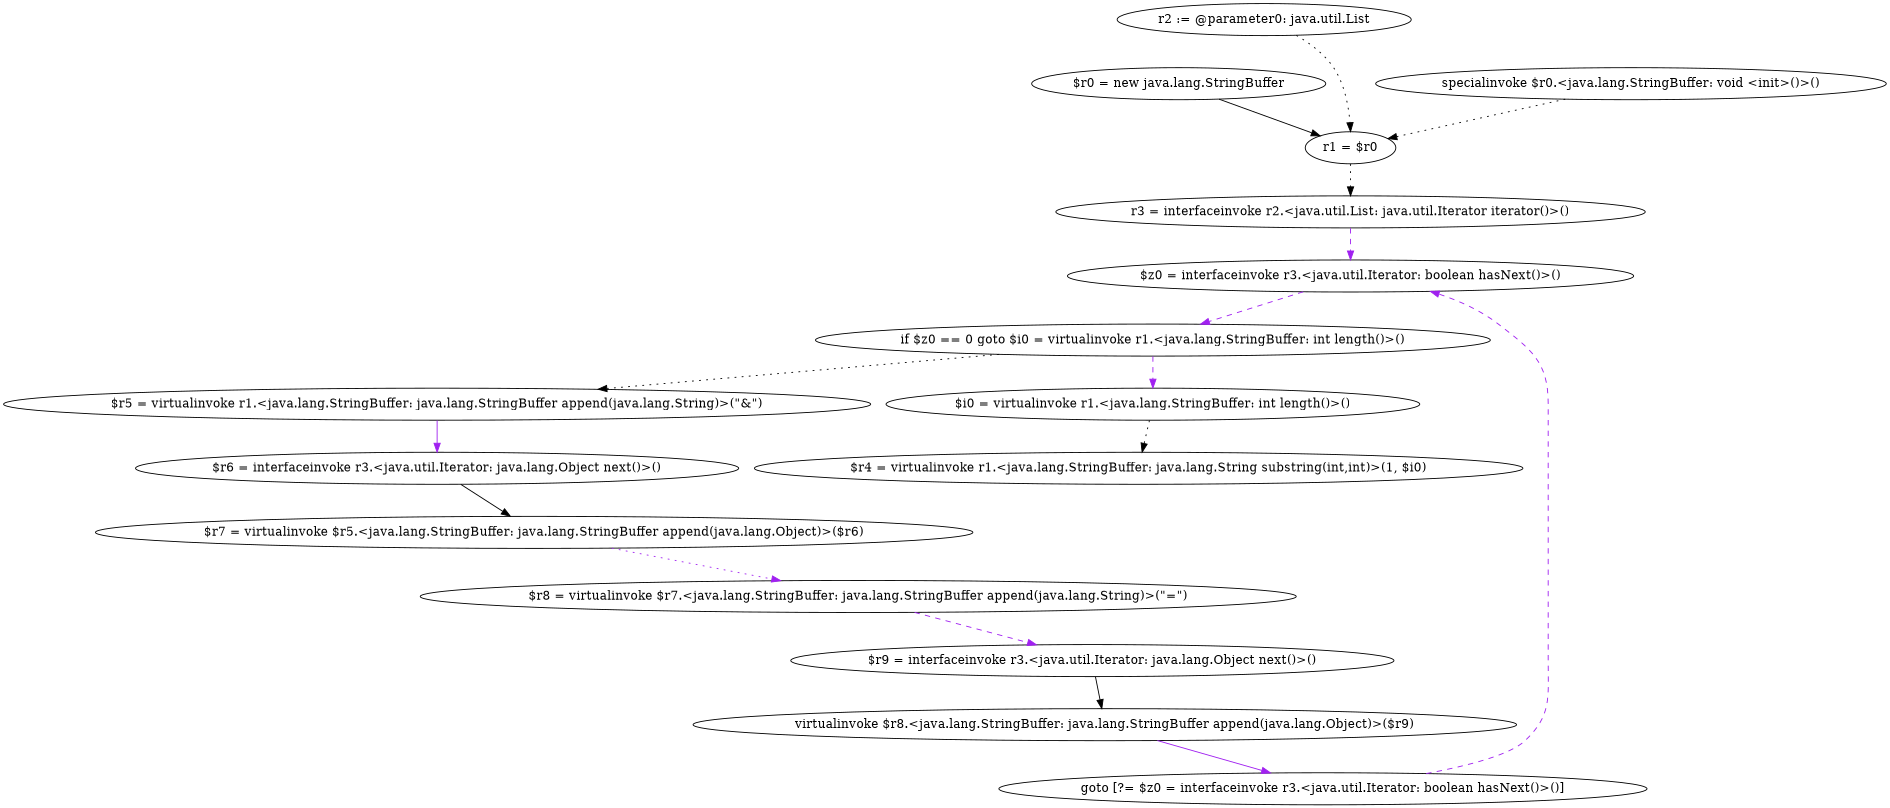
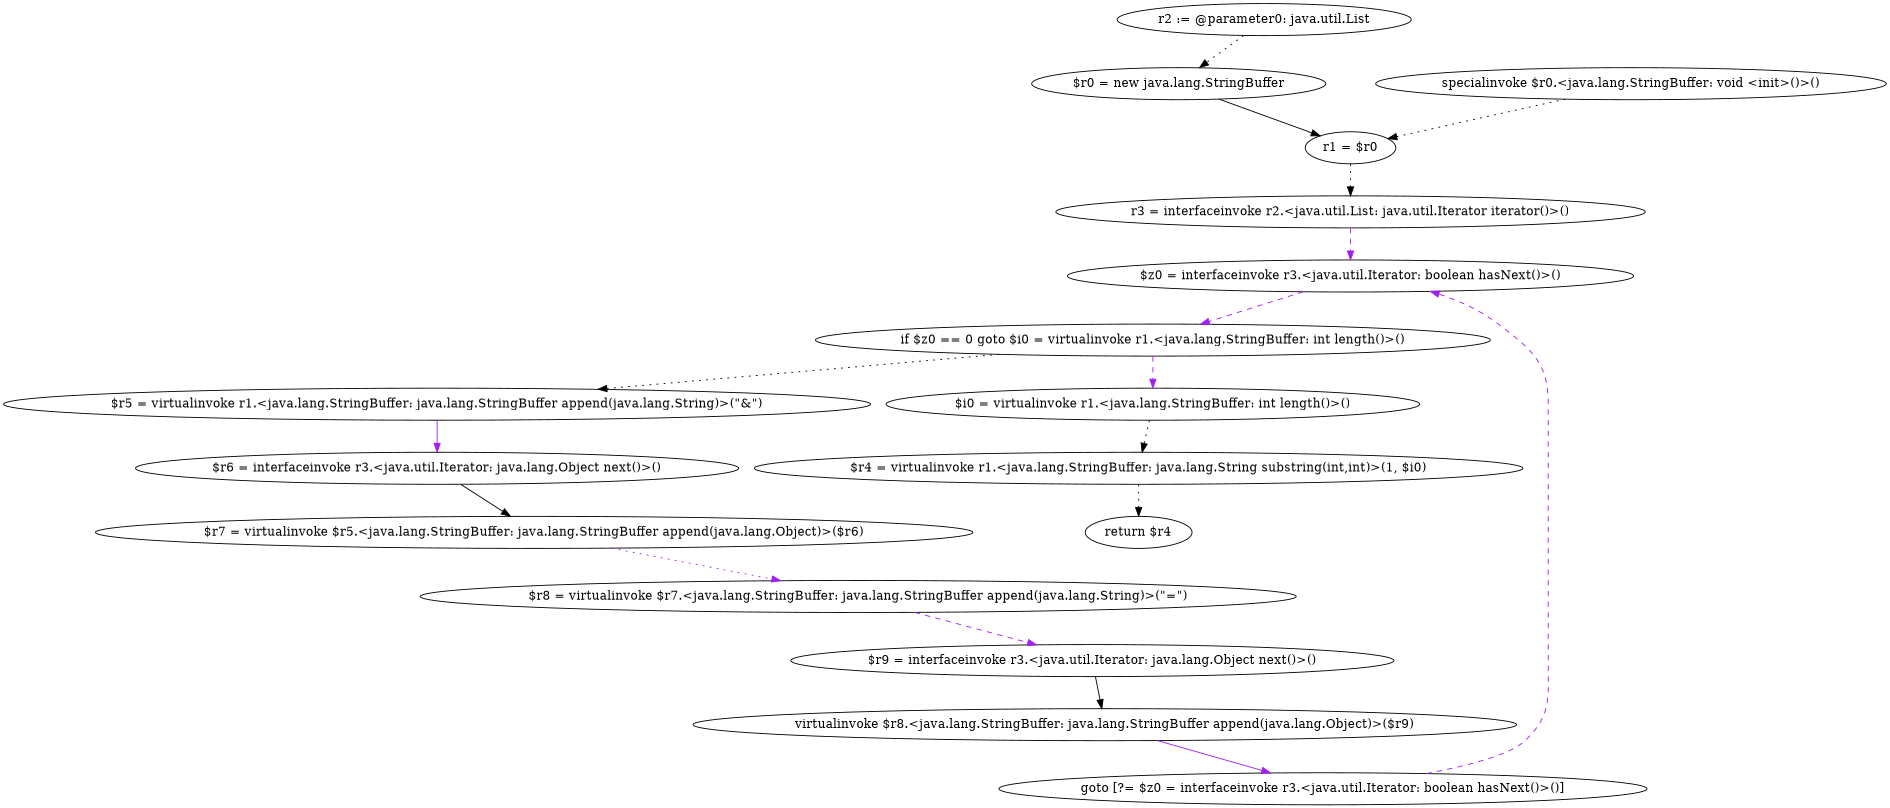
(1336, 71) -> (1225, 49)
none -> (1139, 532)
